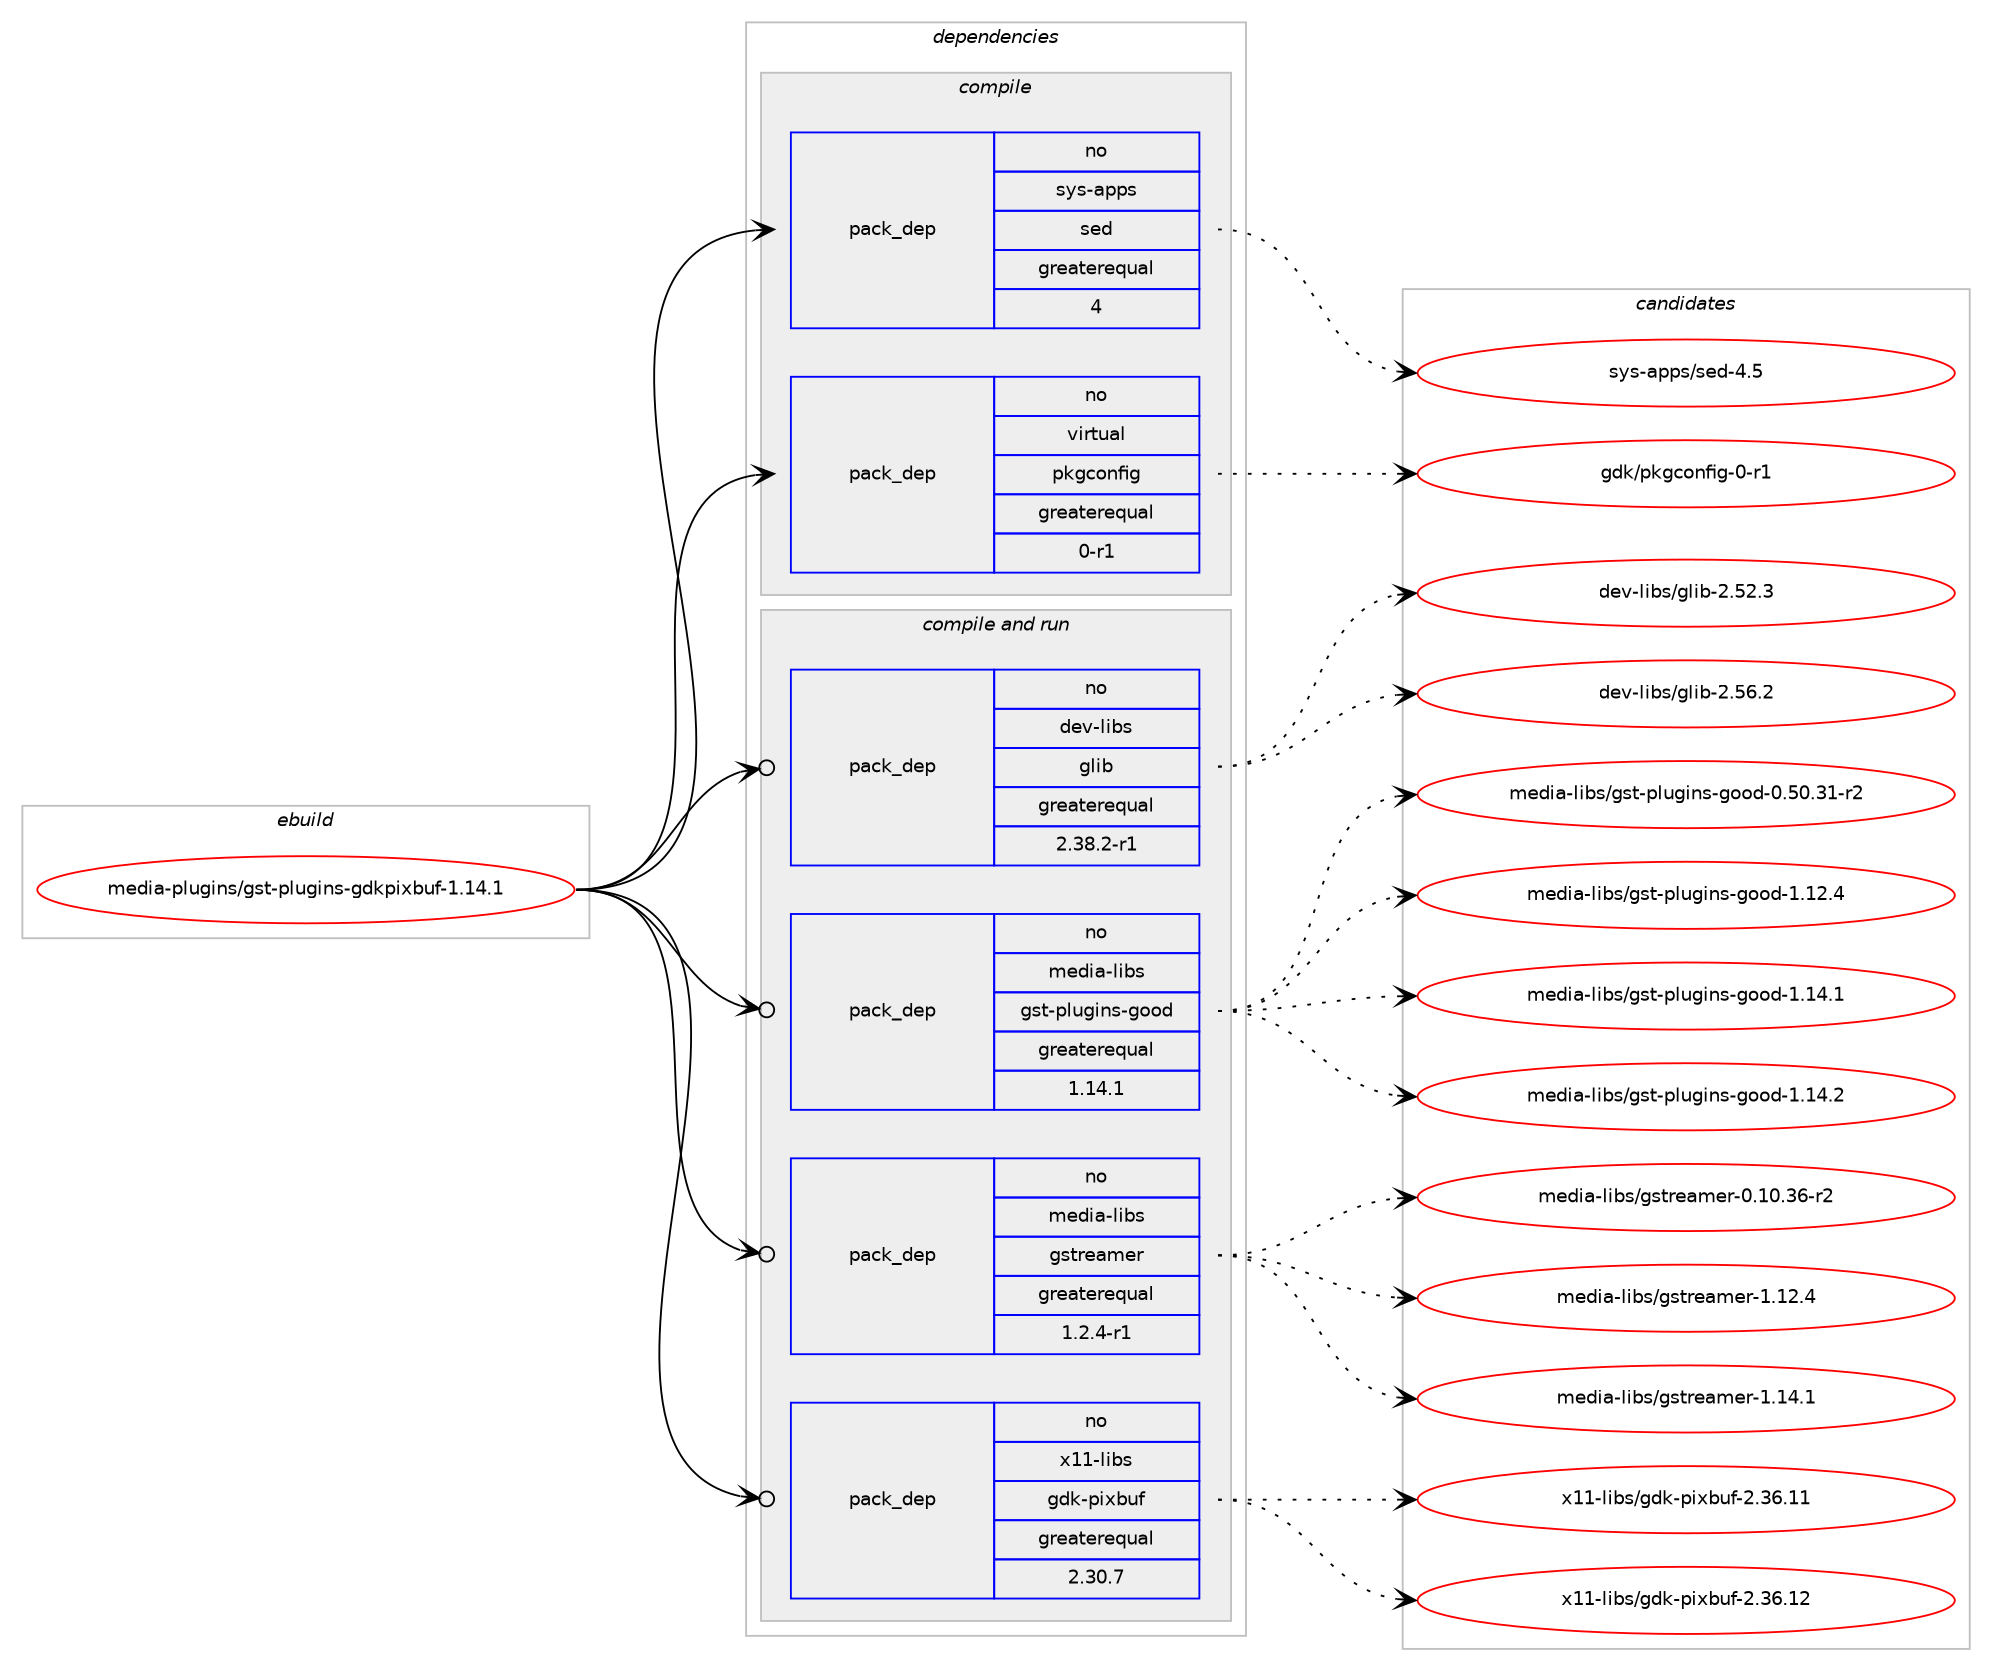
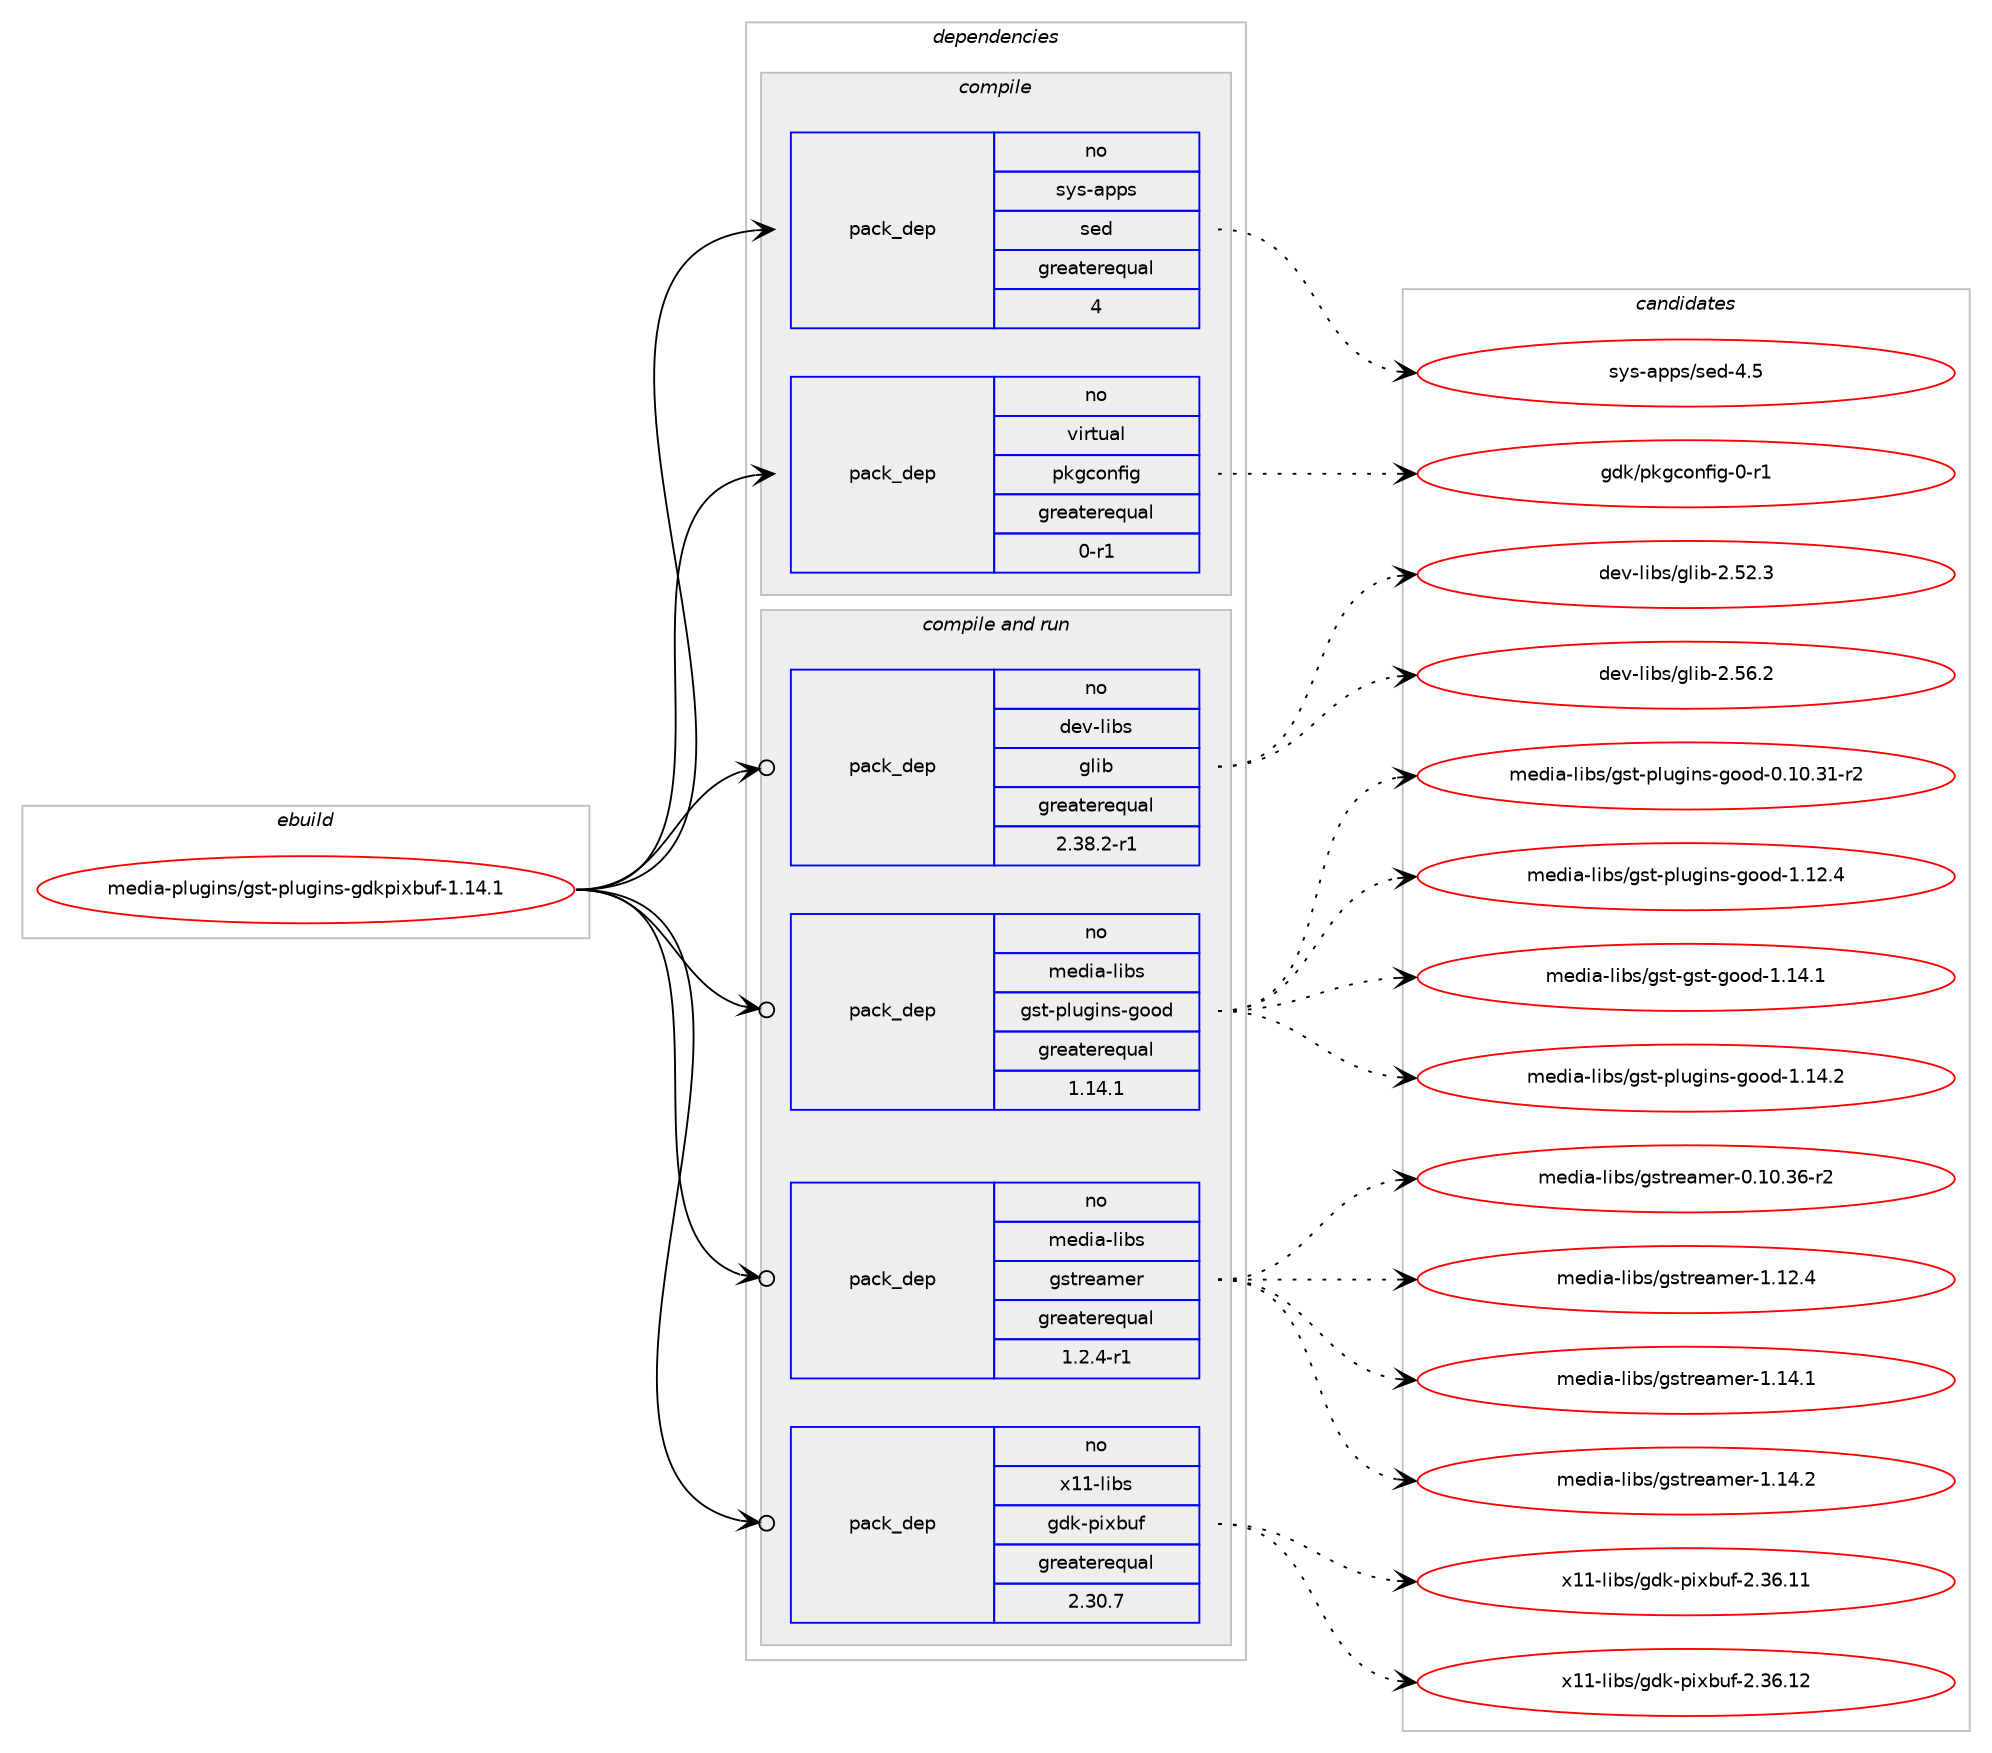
(1686, 795) -> (1686, 776)
(1686, 996) -> (1686, 977)
none -> (1686, 1481)
